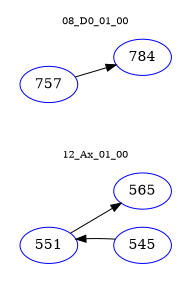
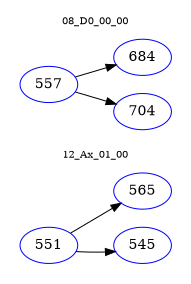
(96, 22) -> (96, 22)
(143, 57) -> (143, 57)
(49, 84) -> (49, 84)
none -> (143, 112)
(101, 239) -> (91, 252)
